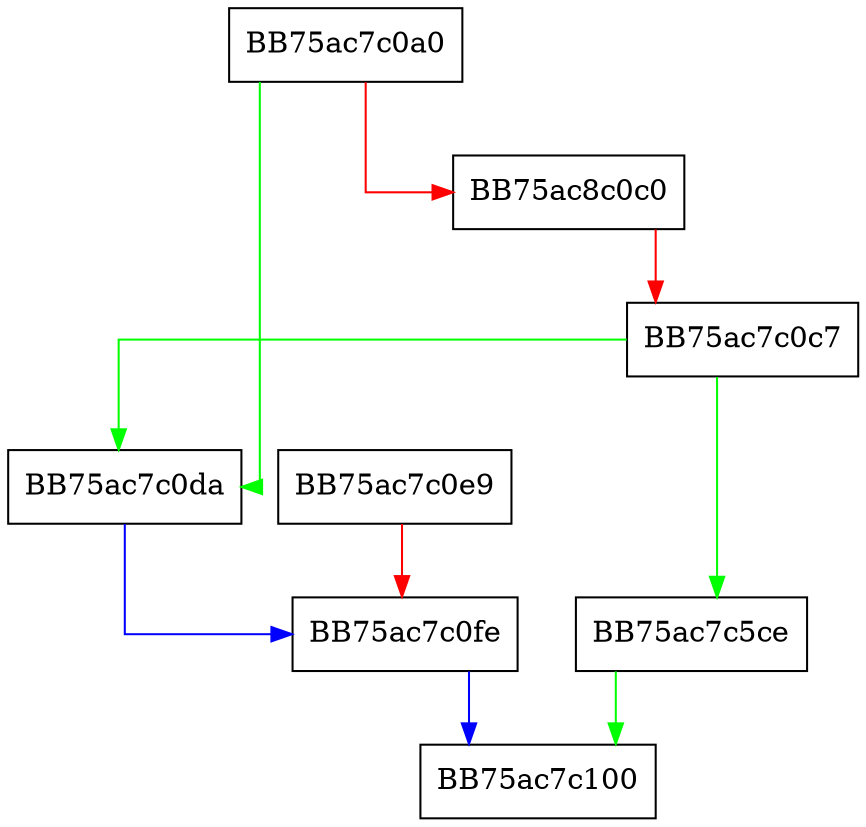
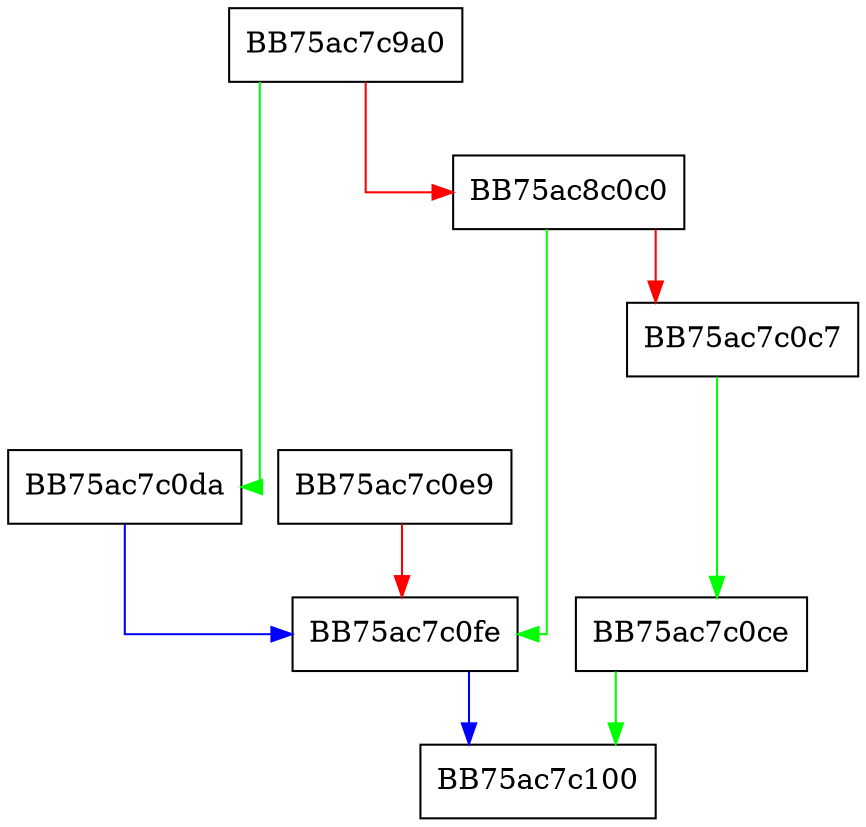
(346, 45) -> (346, 45)
(328, 340) -> none
none -> (547, 436)
(691, 634) -> (691, 634)
